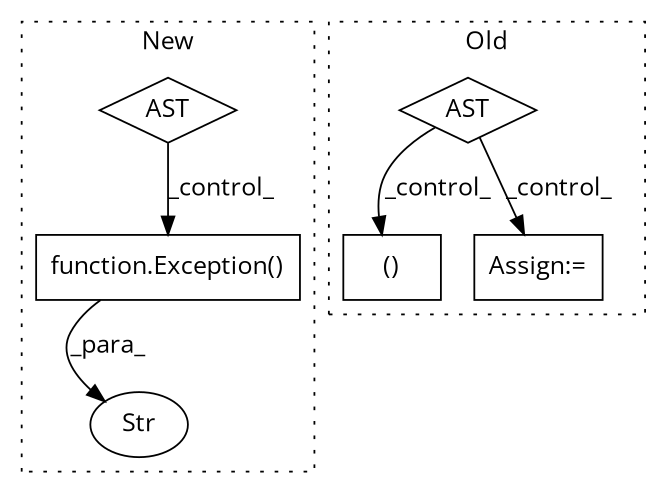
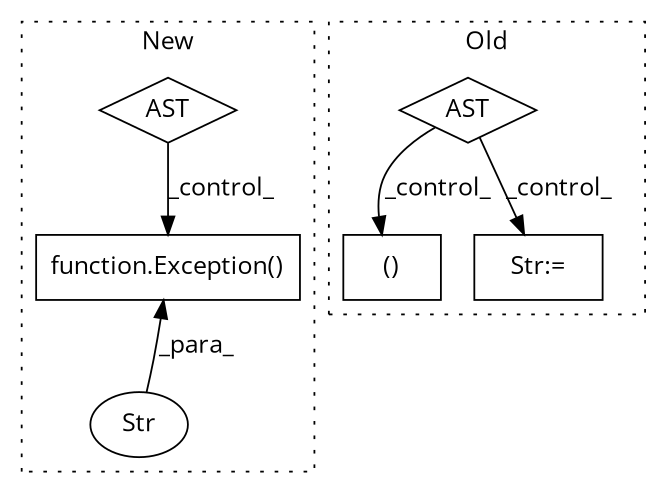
(538, 267) -> (538, 267)
(67, 342) -> (154, 355)
